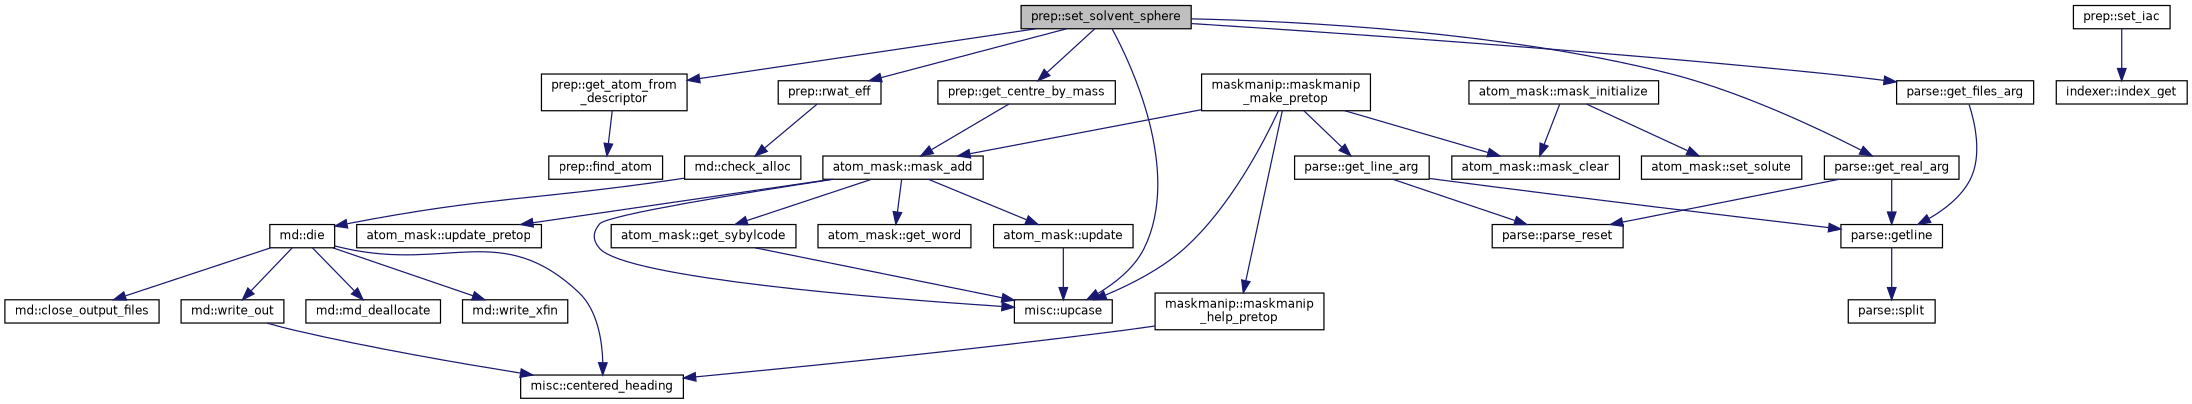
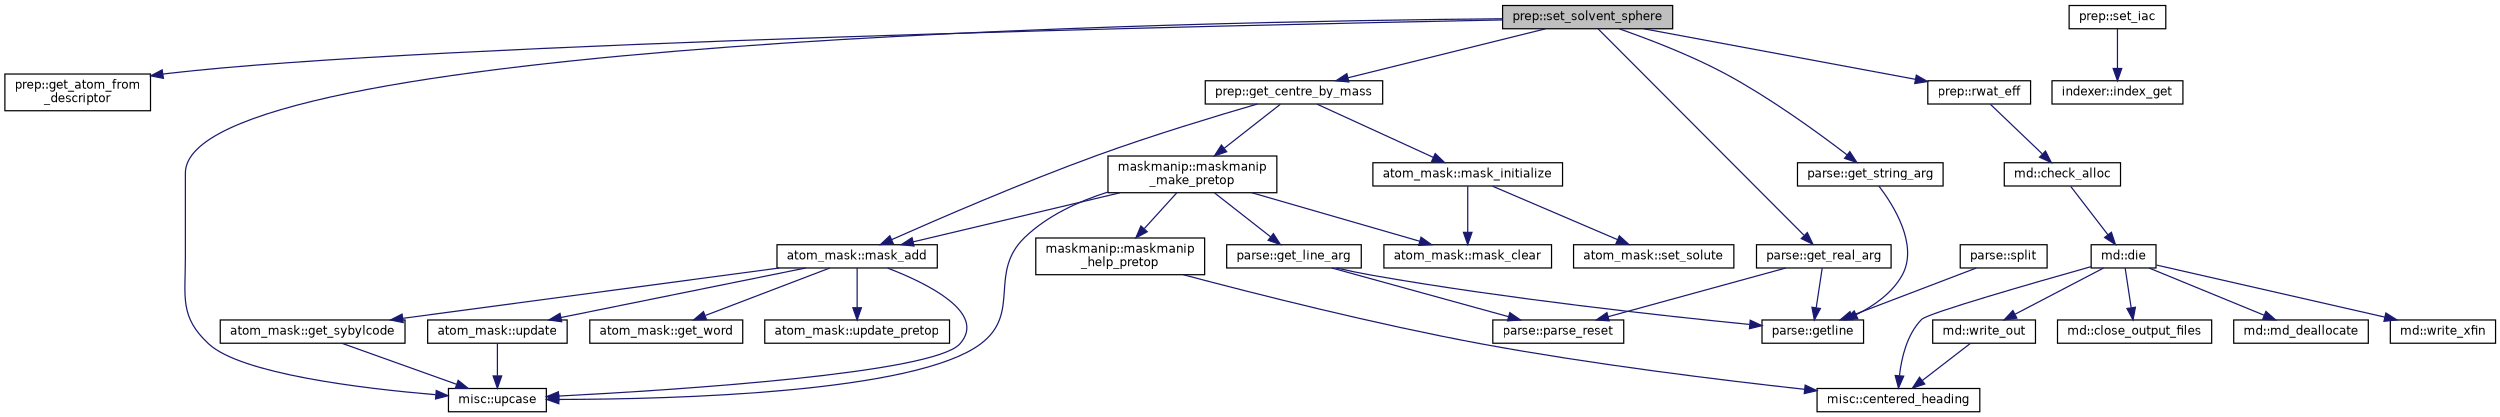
(1965, 92) -> (1870, 174)
none -> (1252, 126)
none -> (1375, 131)
(606, 168) -> none
(1892, 268) -> (1914, 292)
